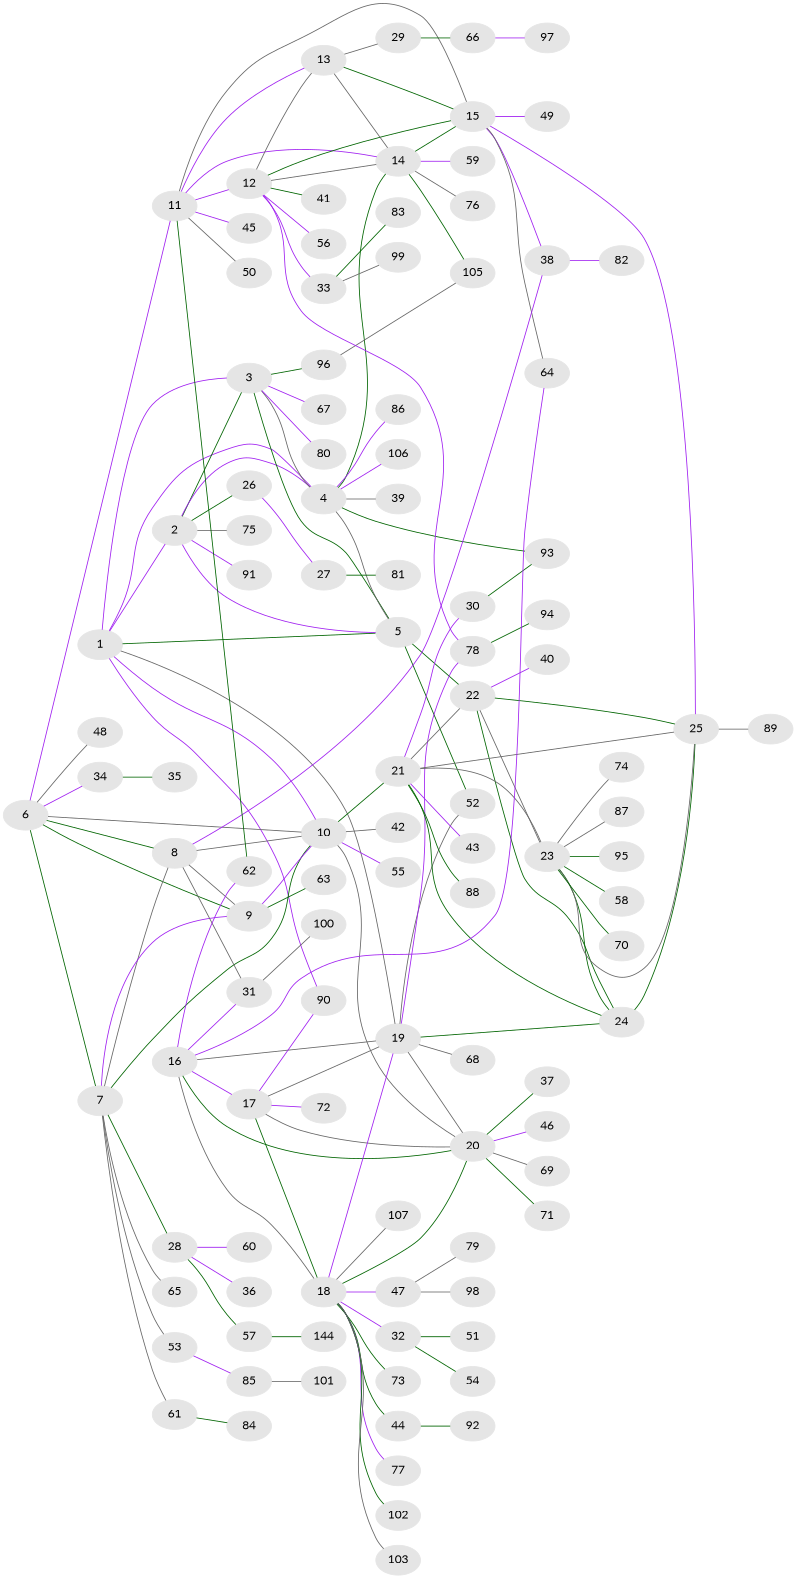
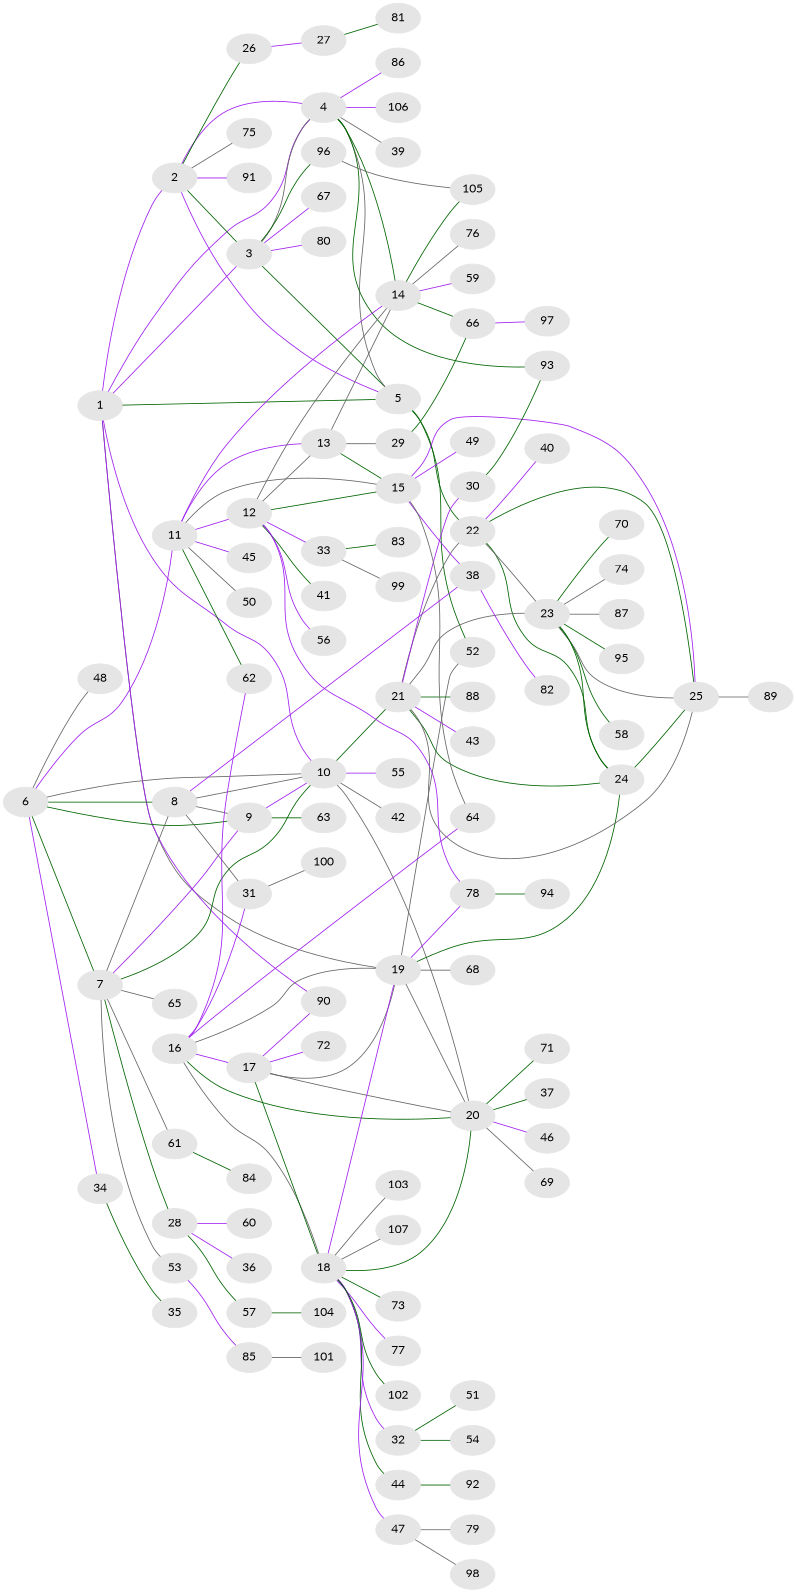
(435, 139) -> (435, 310)
(324, 1337) -> (324, 1313)
